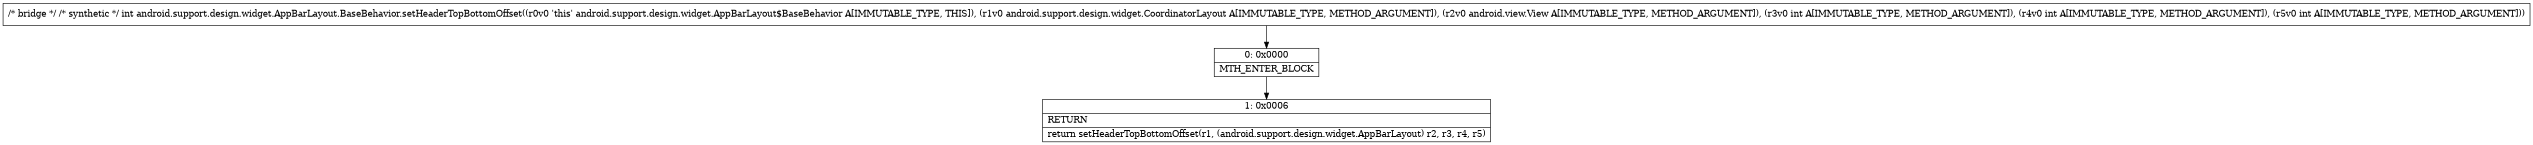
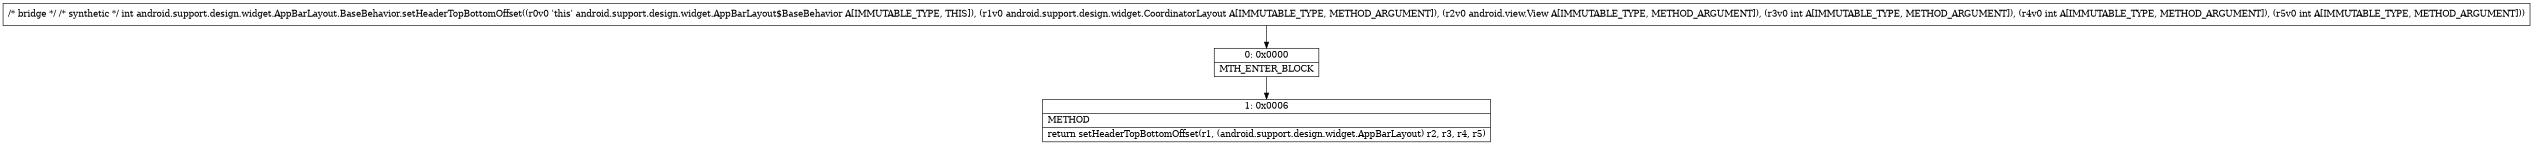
(1068, 120) -> (1069, 120)
